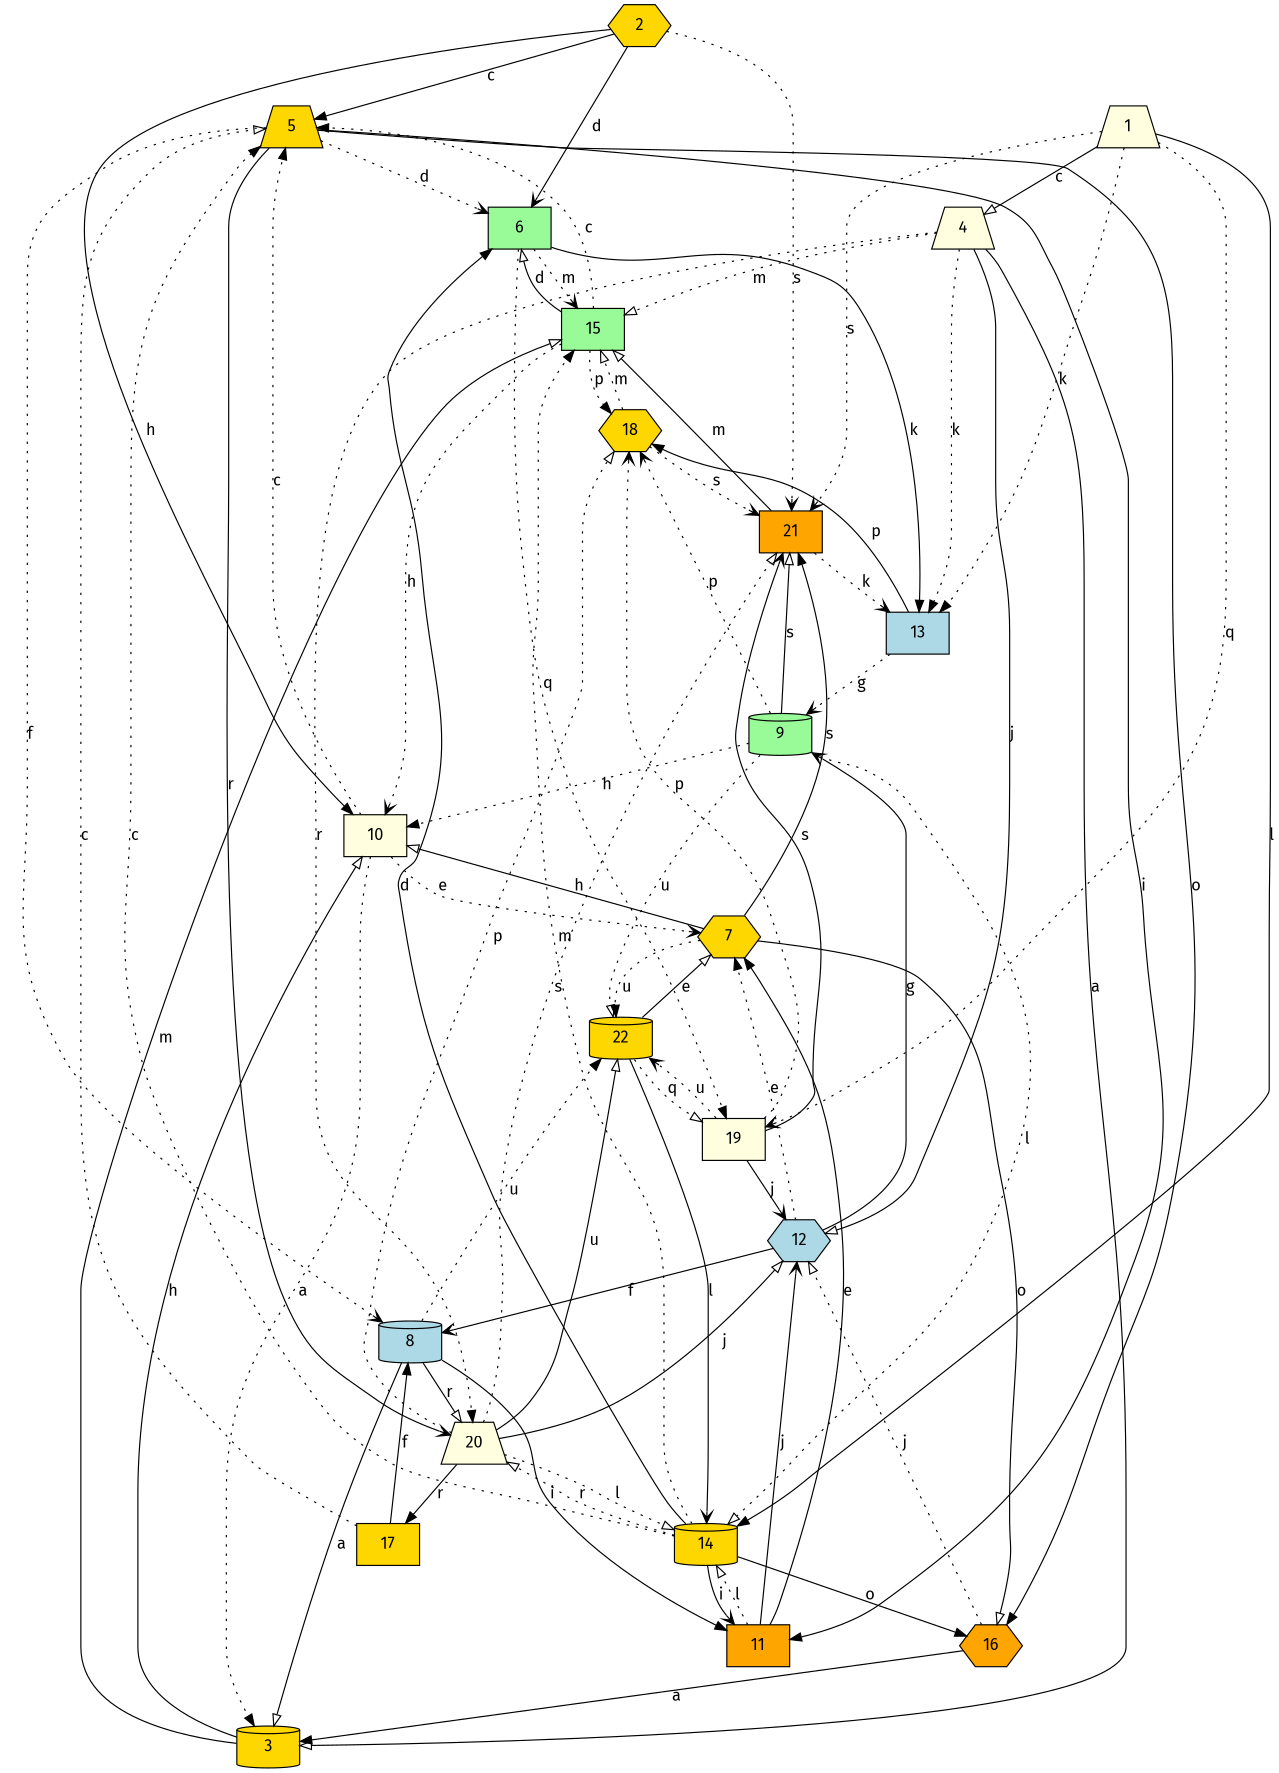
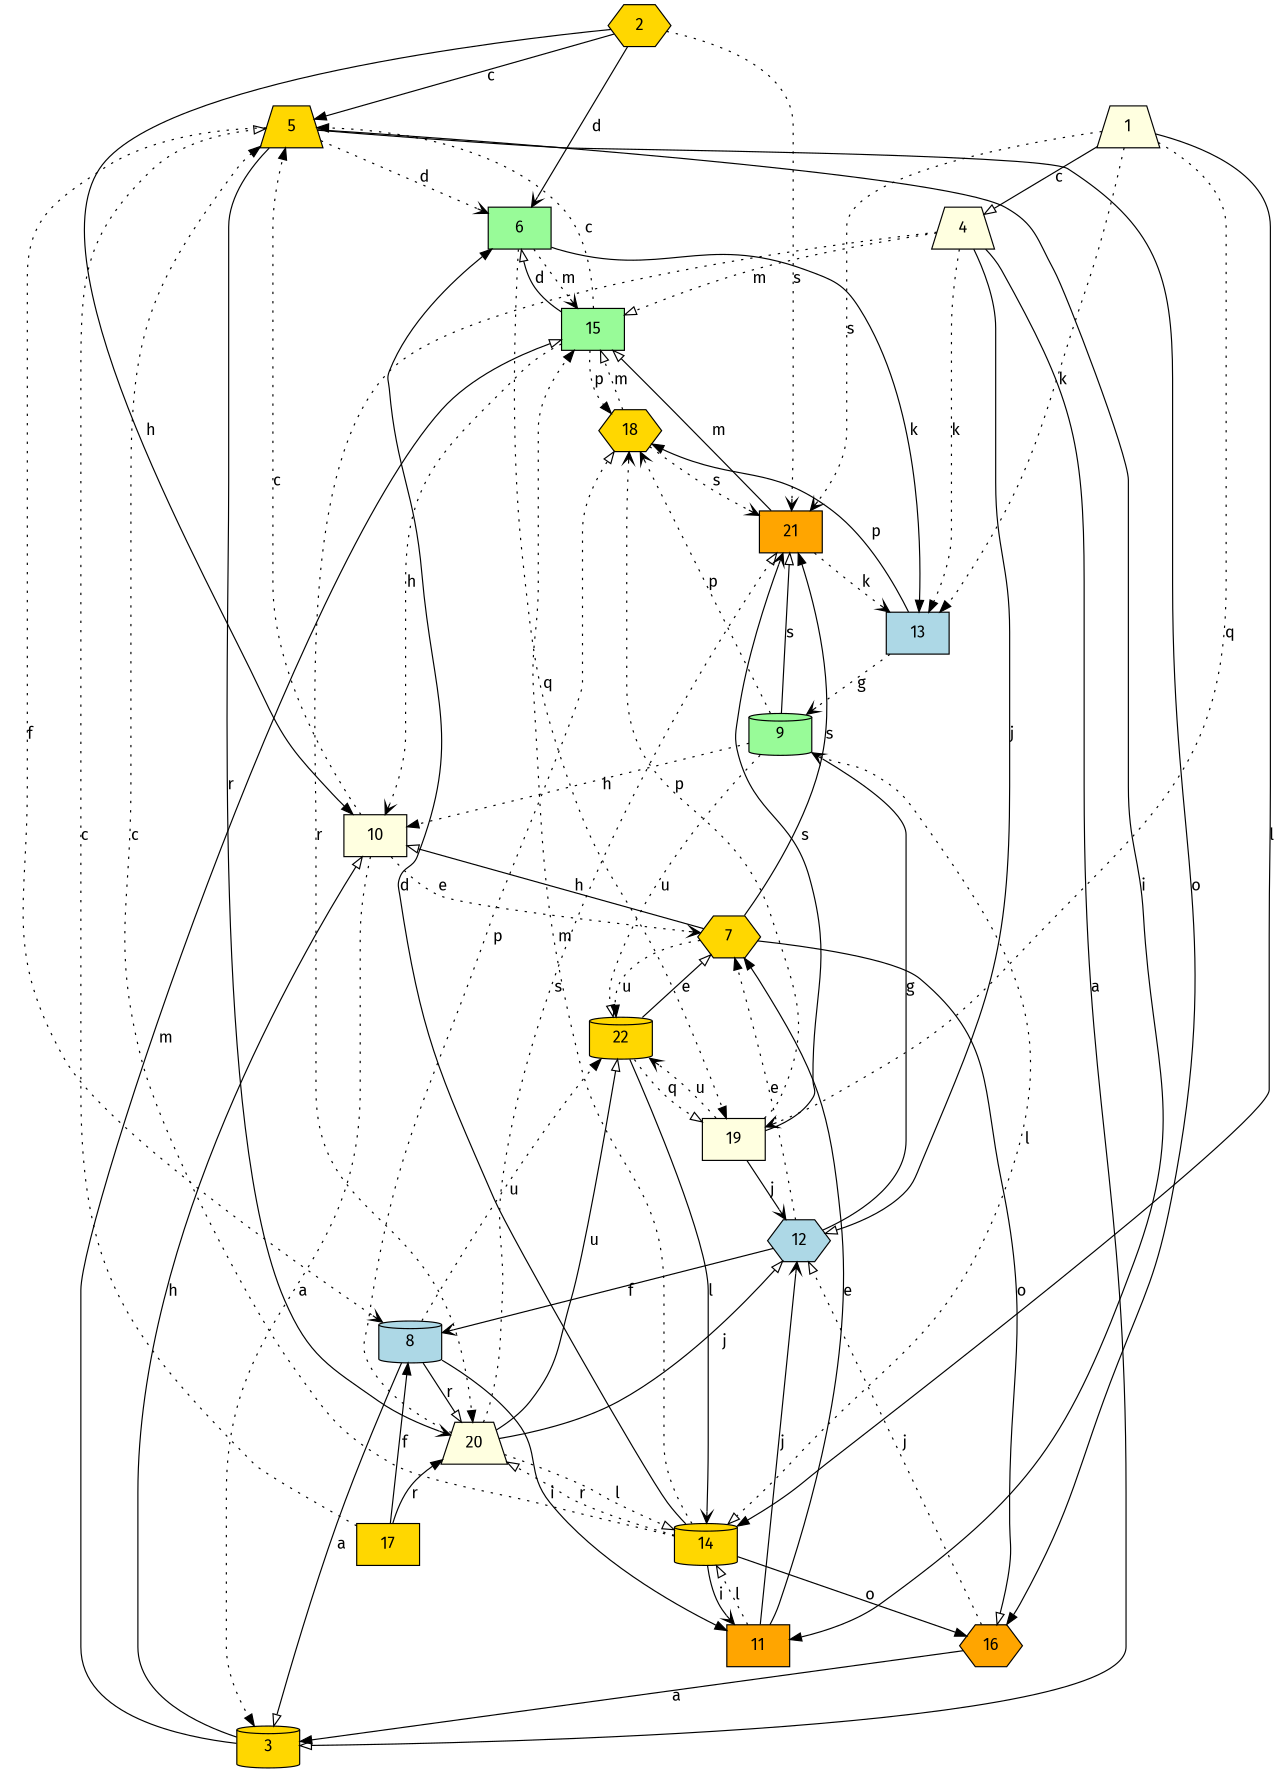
(435, 1489) -> (407, 1491)
